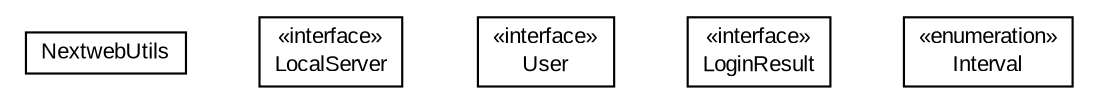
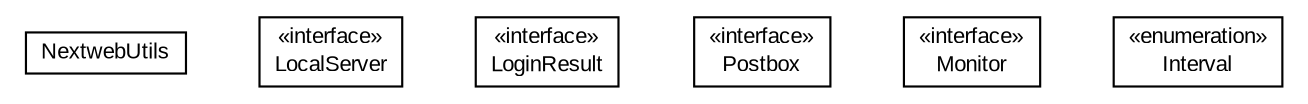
(545, 52) -> none
none -> (761, 52)
none -> (971, 52)
